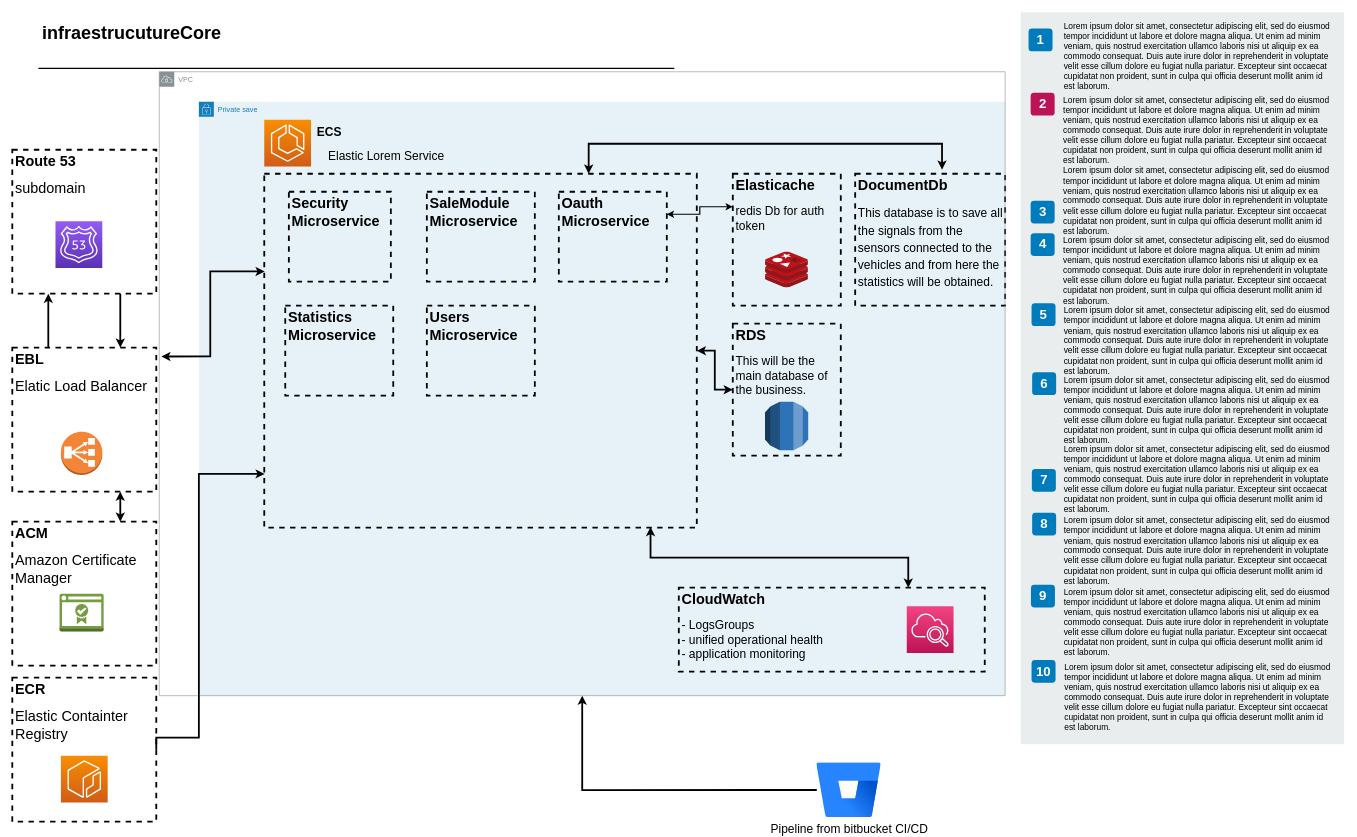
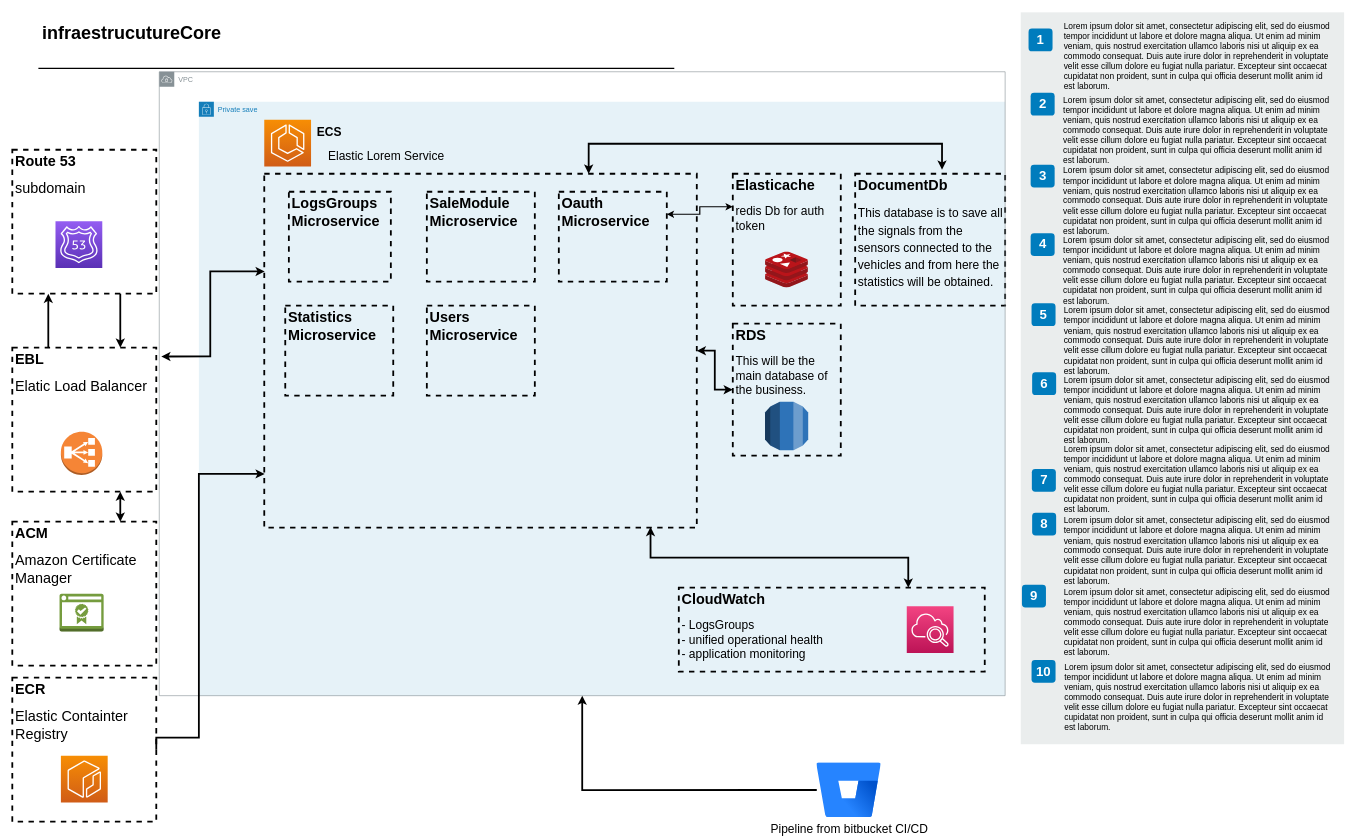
(1043, 104) -> (1043, 104)
(330, 190) -> (335, 190)
(1043, 212) -> (1043, 176)
(1043, 596) -> (1034, 596)
